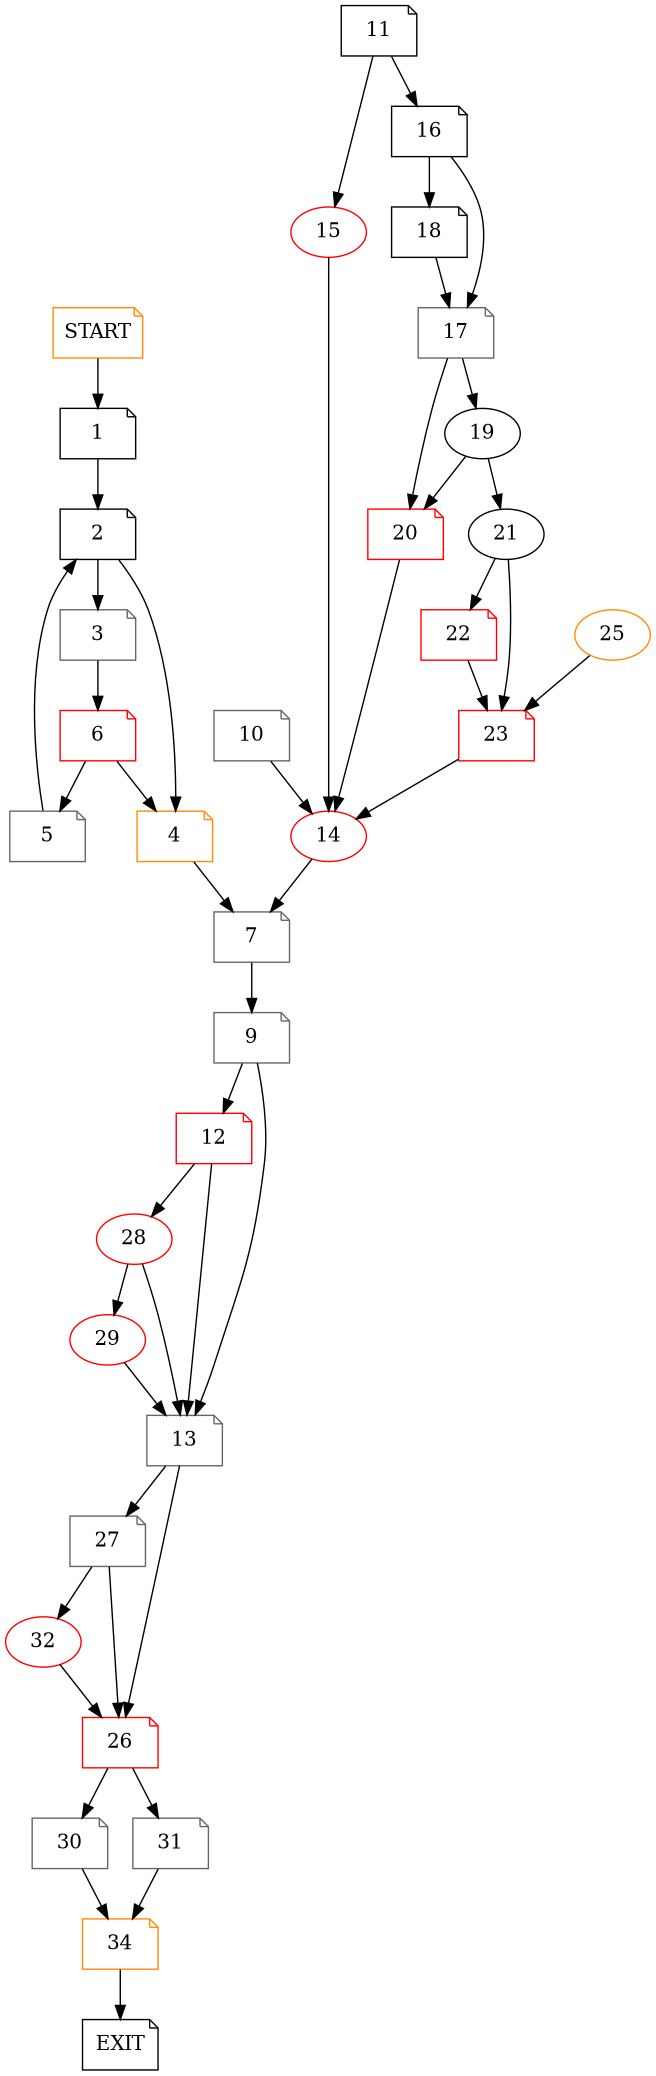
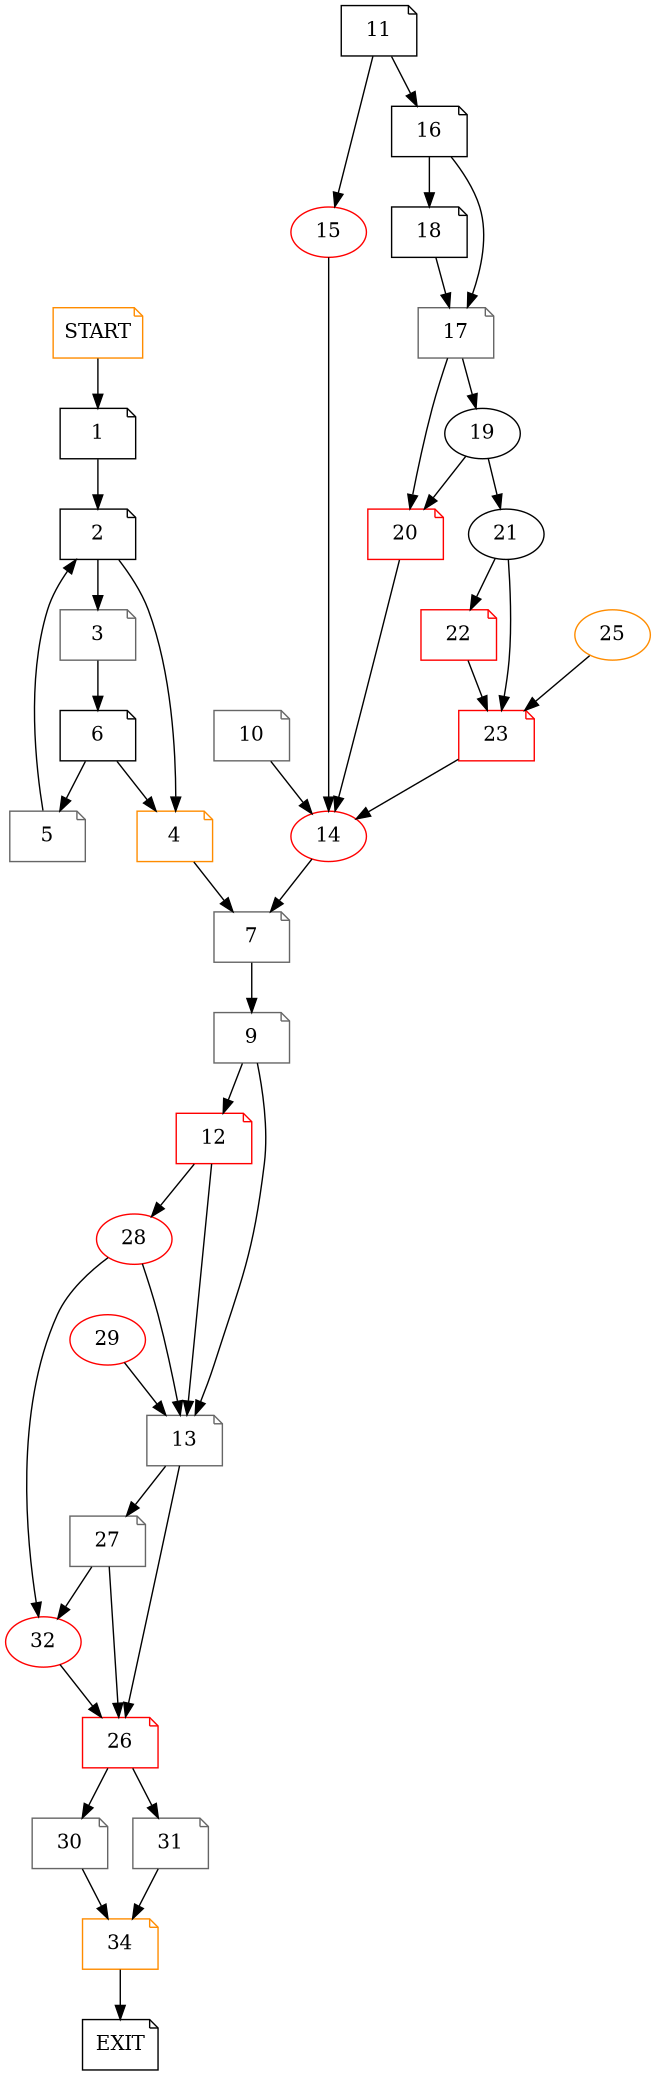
(98, 736) -> (98, 736)
(123, 1283) -> (31, 1419)
